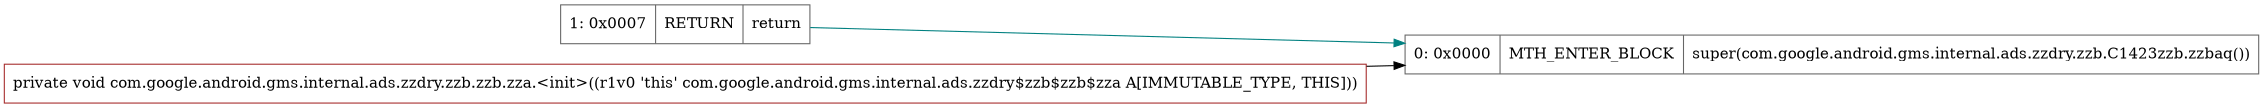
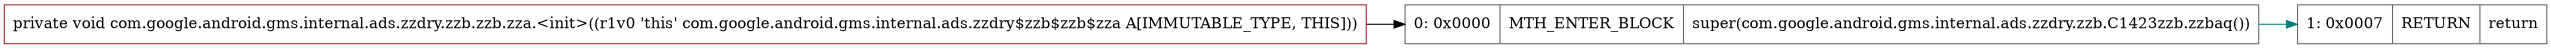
(1102, 35) -> (2272, 24)
